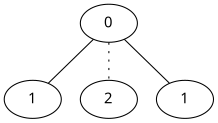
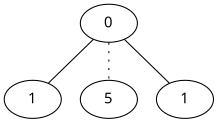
(109, 99) -> (109, 99)
